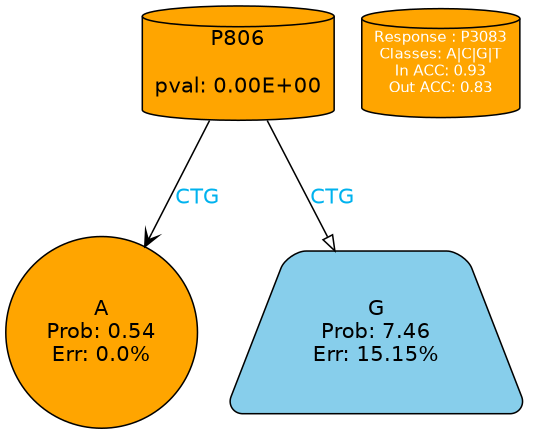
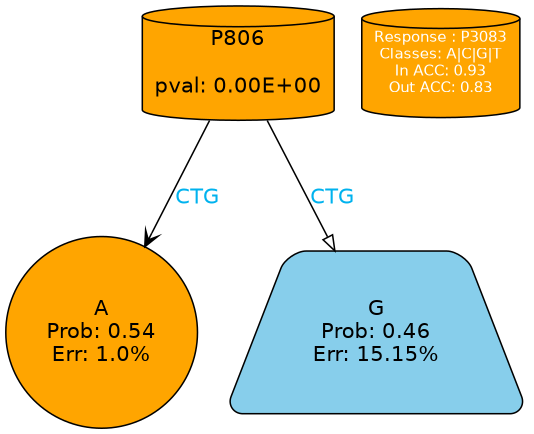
(102, 332) -> (102, 332)
(376, 332) -> (376, 332)
